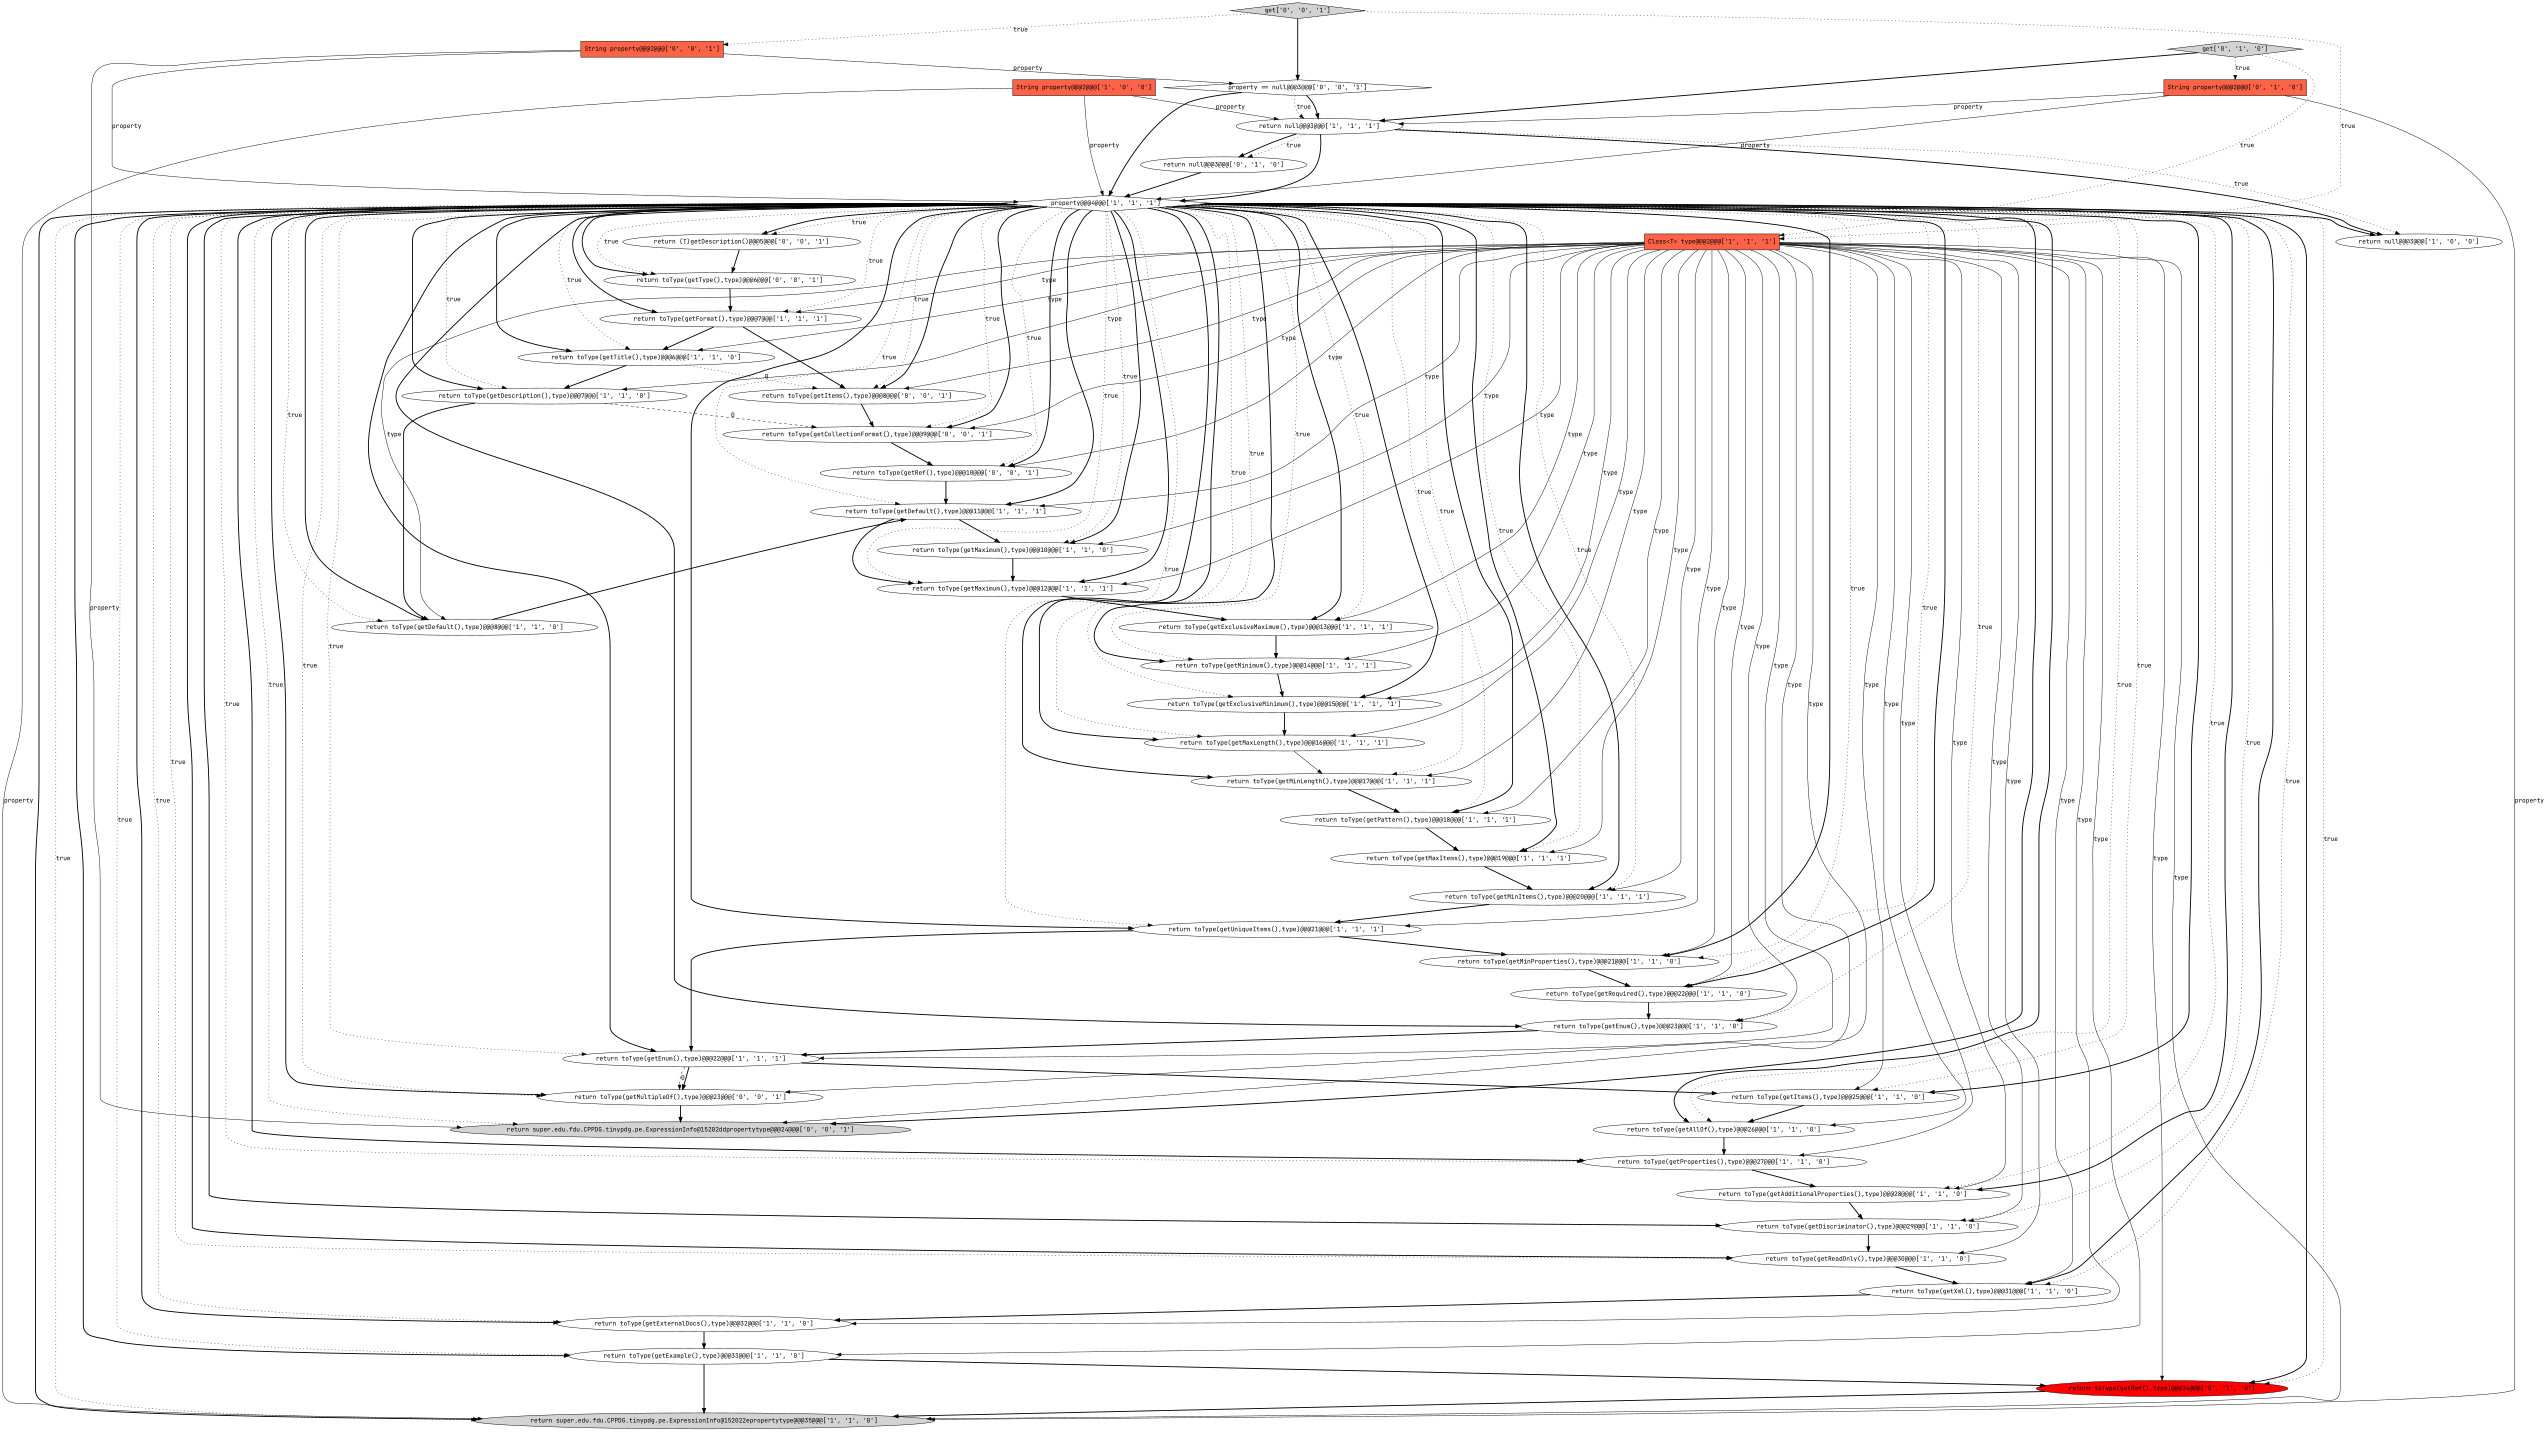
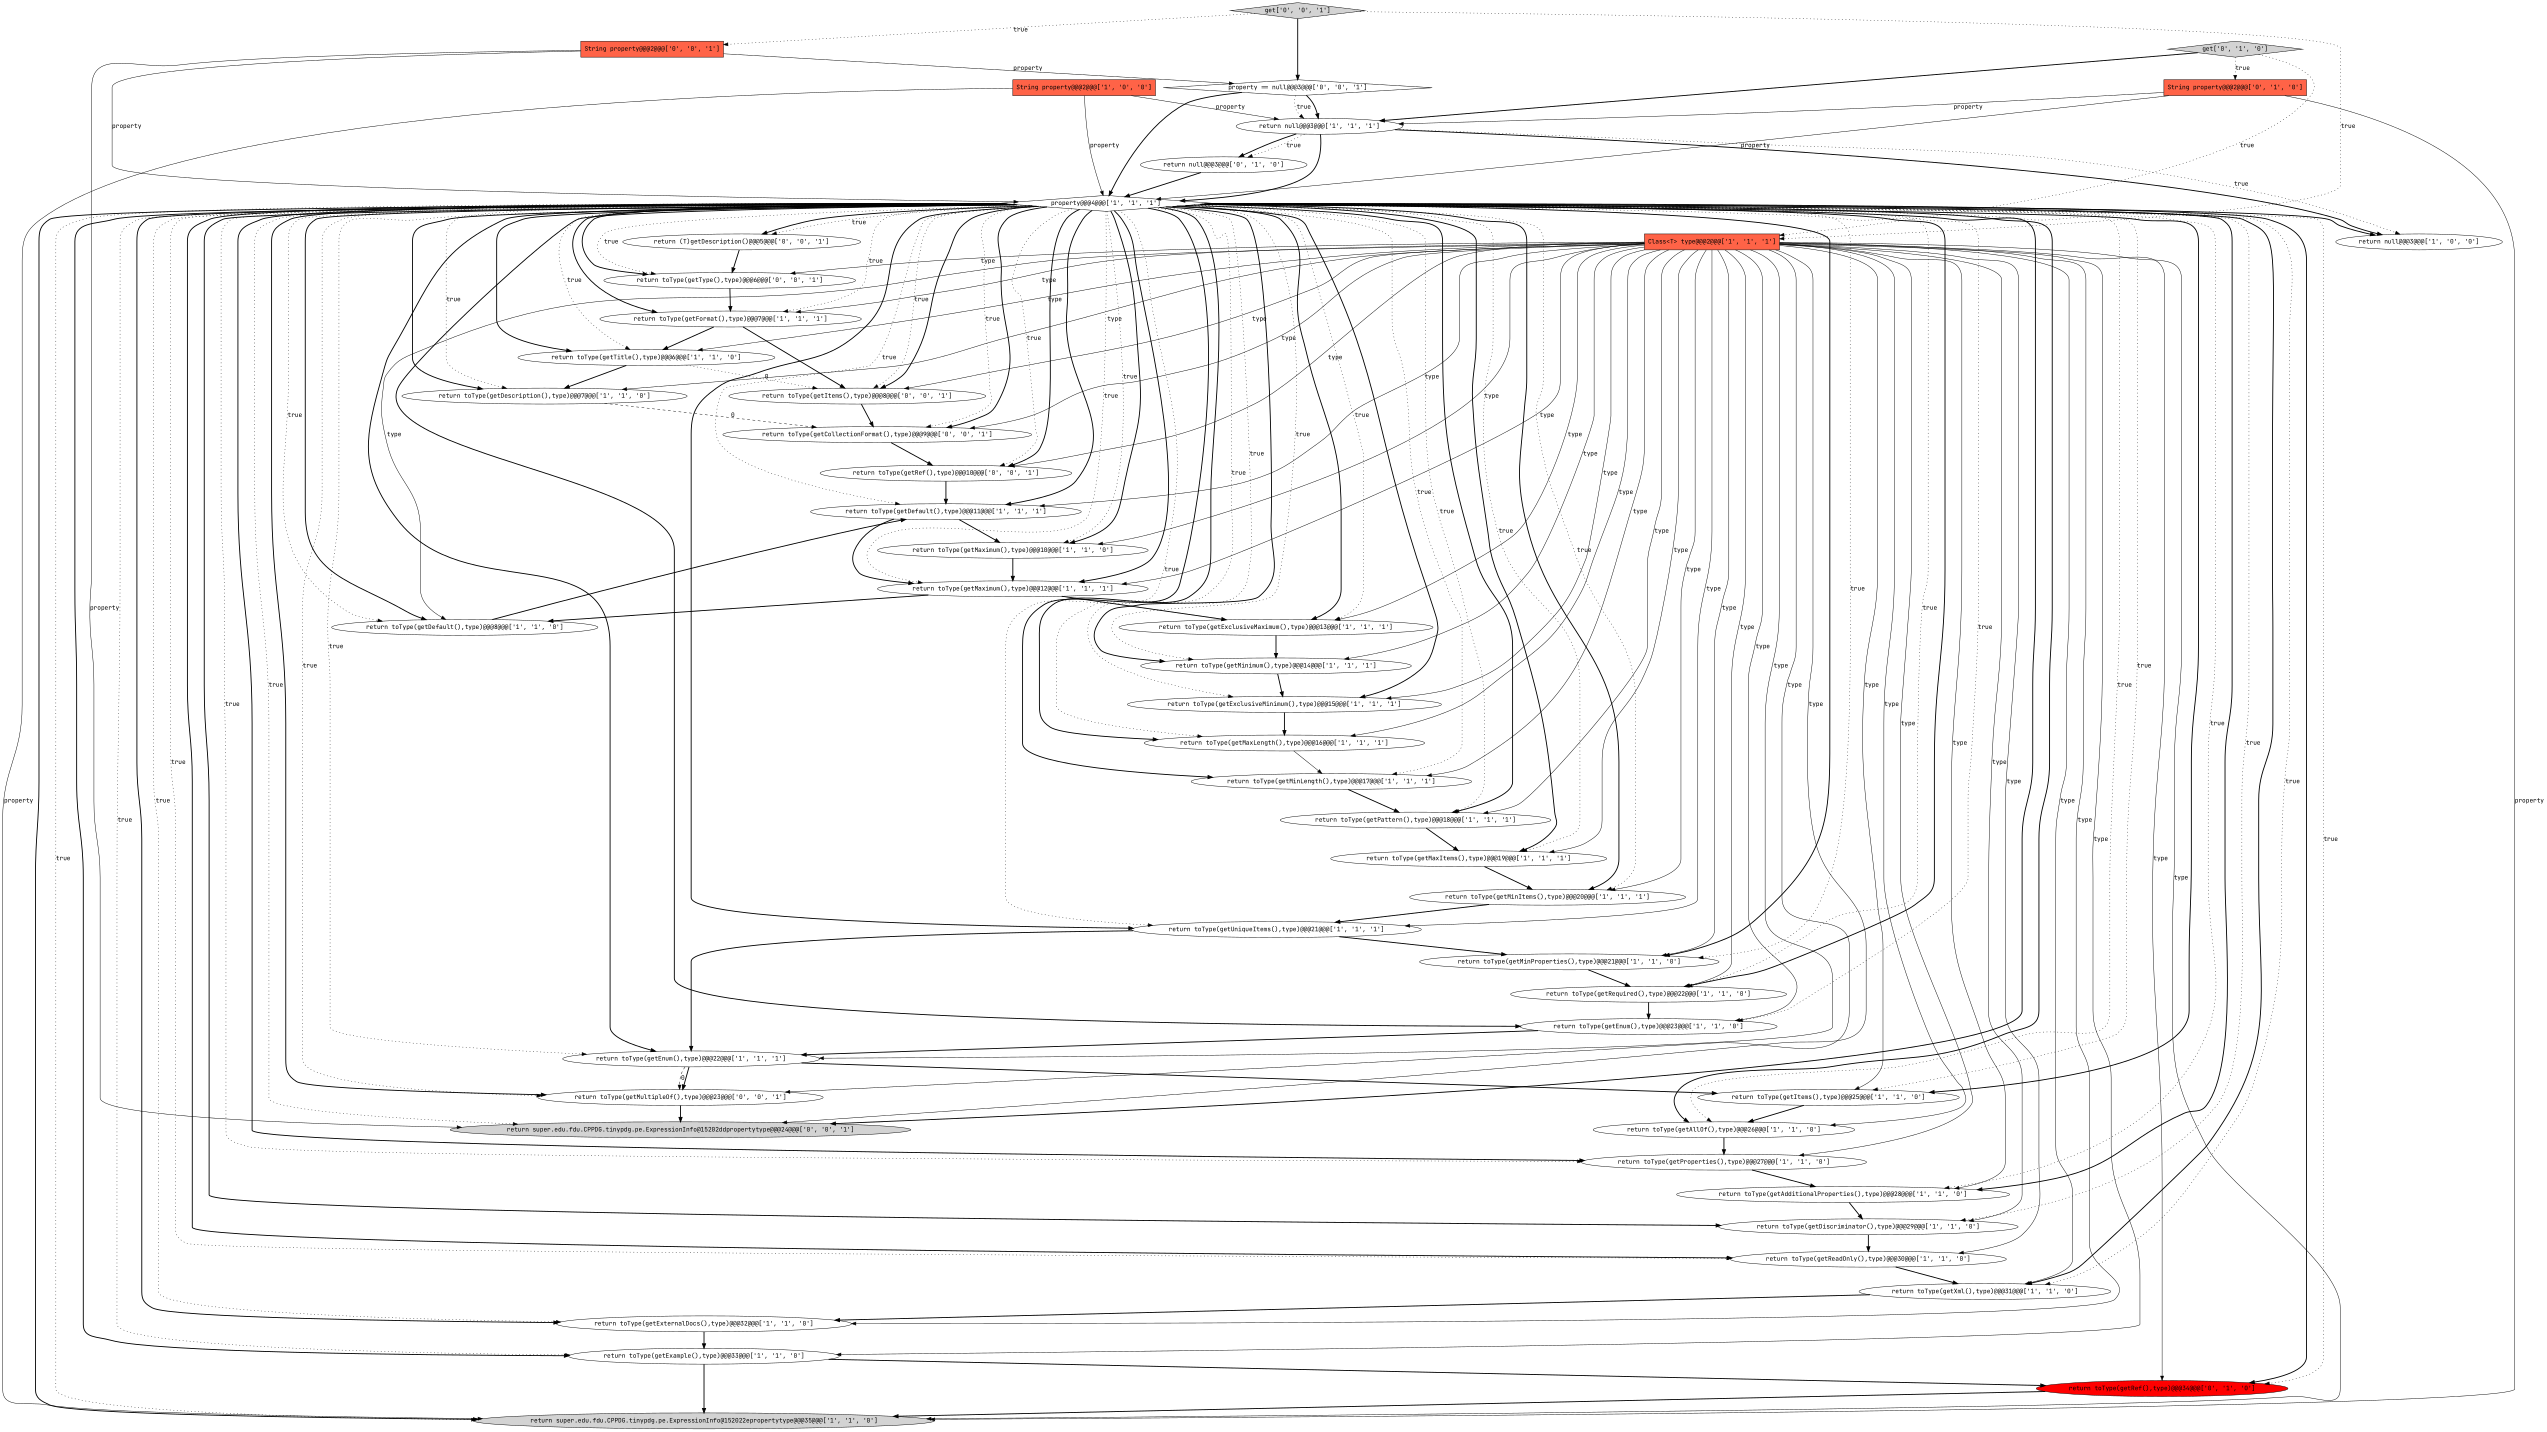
none -> (1219, 248)
(404, 490) -> (741, 608)
